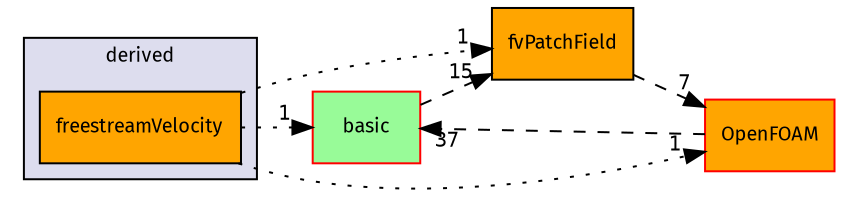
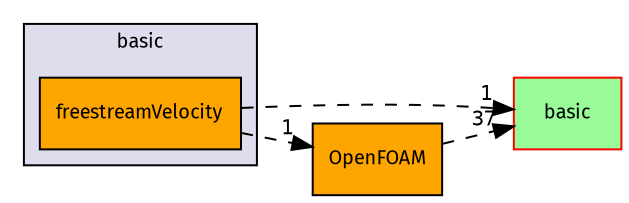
(563, 44) -> none
(140, 57) -> (140, 43)
(269, 127) -> (368, 105)
(770, 135) -> (377, 159)
(462, 187) -> (269, 139)
